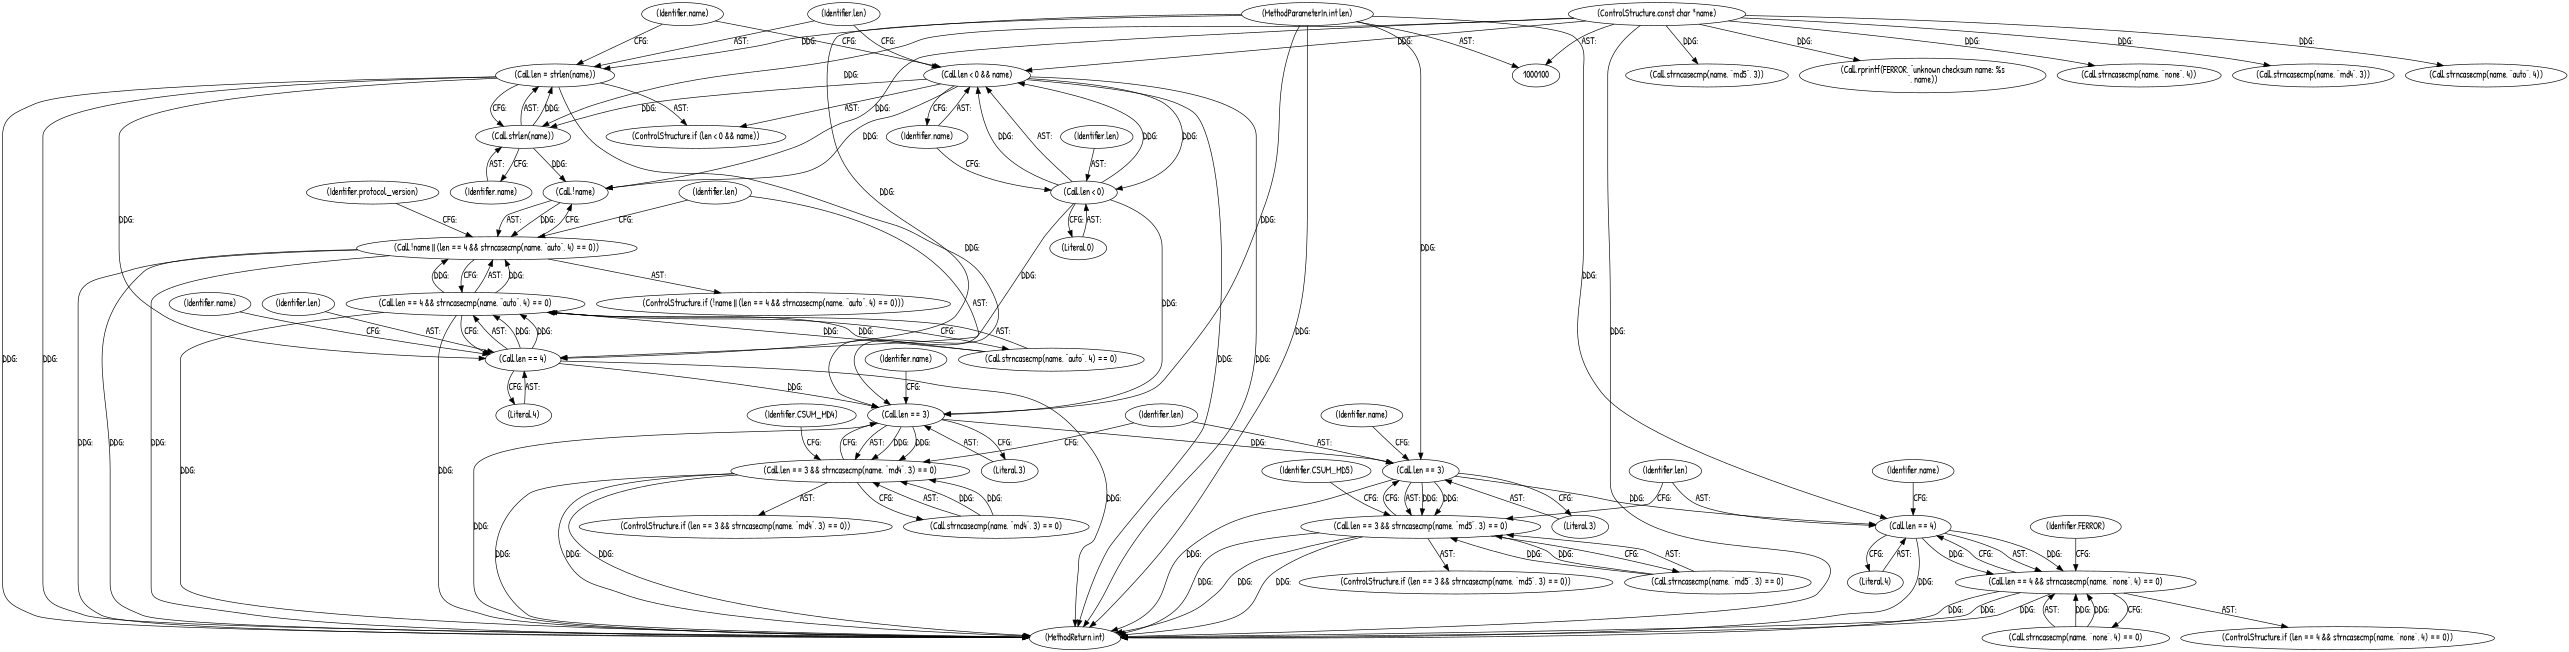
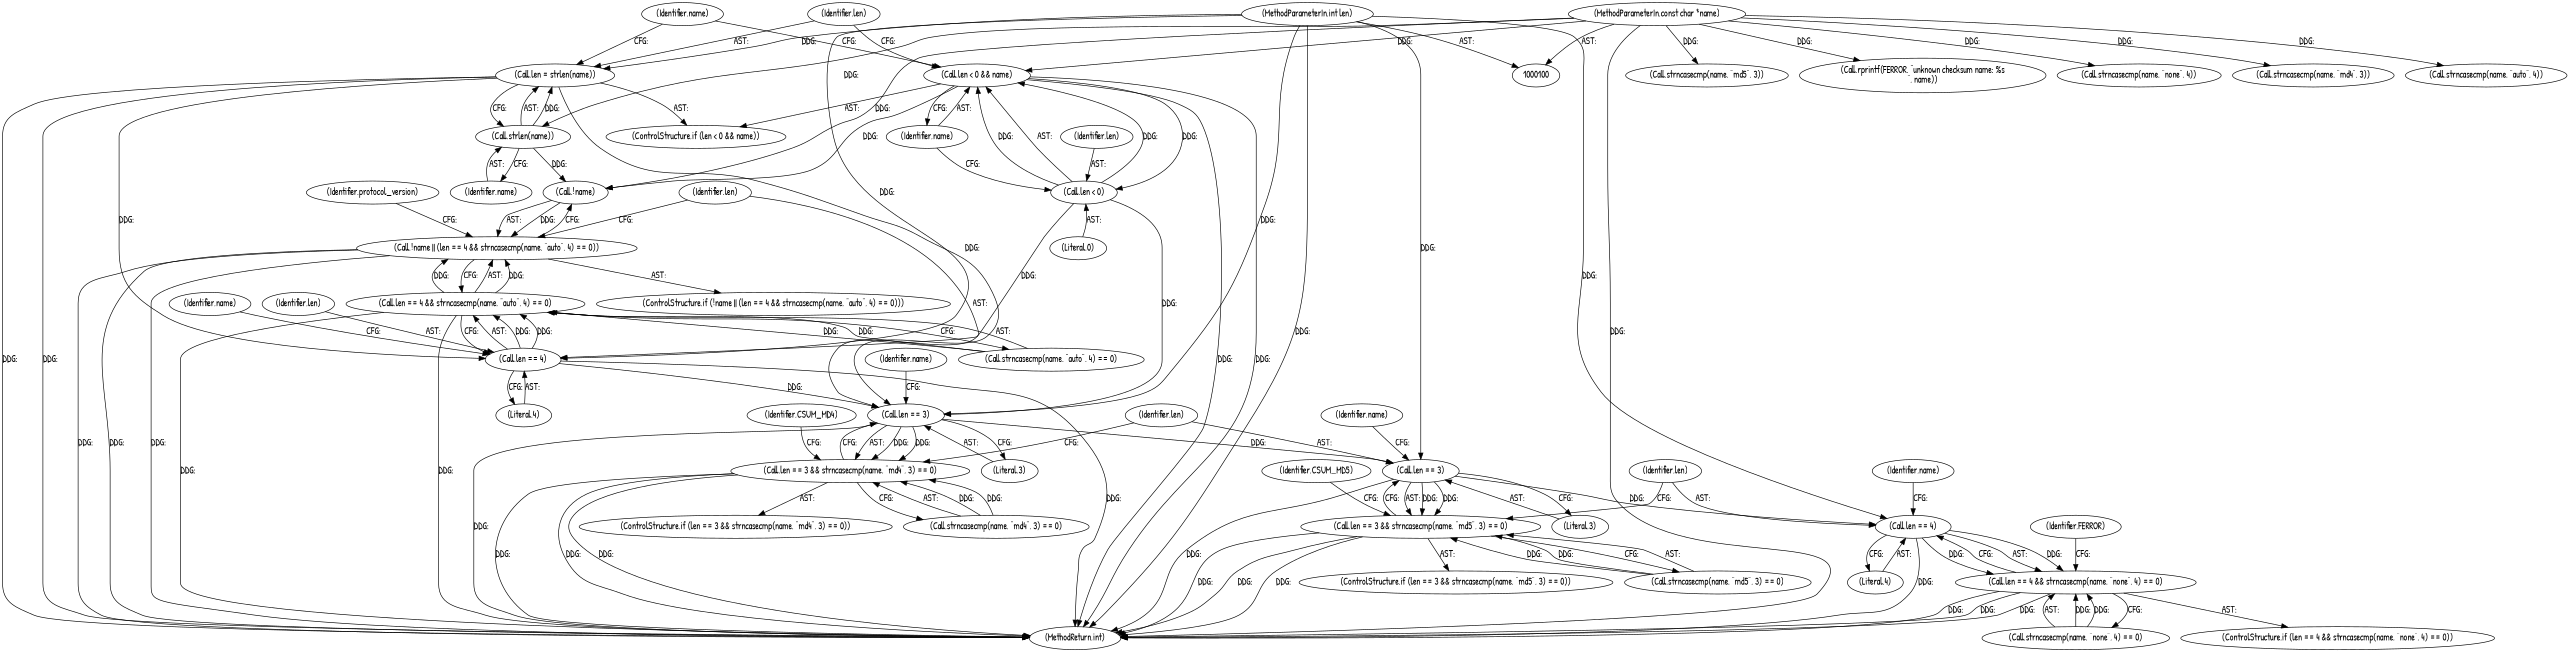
(1657, 14) -> (1657, 14)
(740, 93) -> none
(1069, 217) -> none
